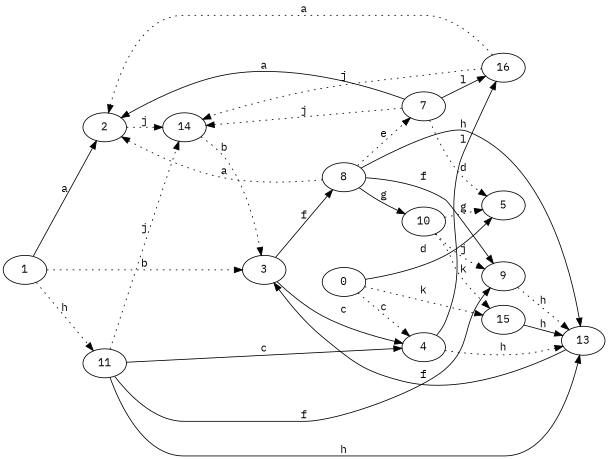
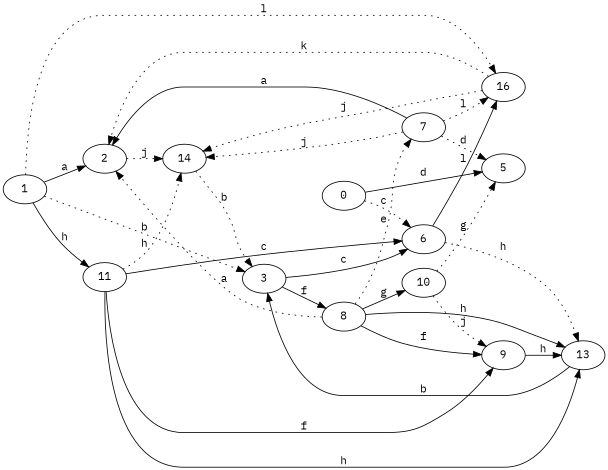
(304, 9) -> (304, 46)
none -> (211, 15)
(460, 89) -> (463, 112)
(145, 228) -> (145, 244)
(540, 306) -> (539, 355)
(62, 313) -> (54, 235)
(503, 320) -> none
(424, 347) -> (424, 239)
(424, 375) -> (424, 389)
